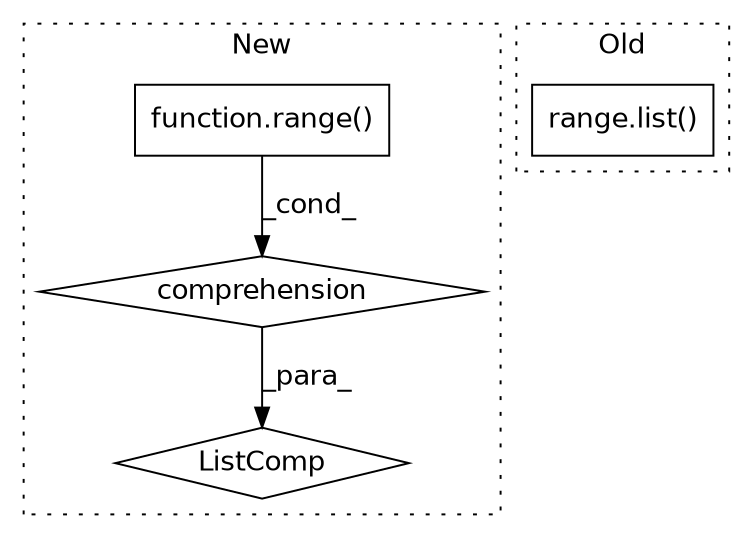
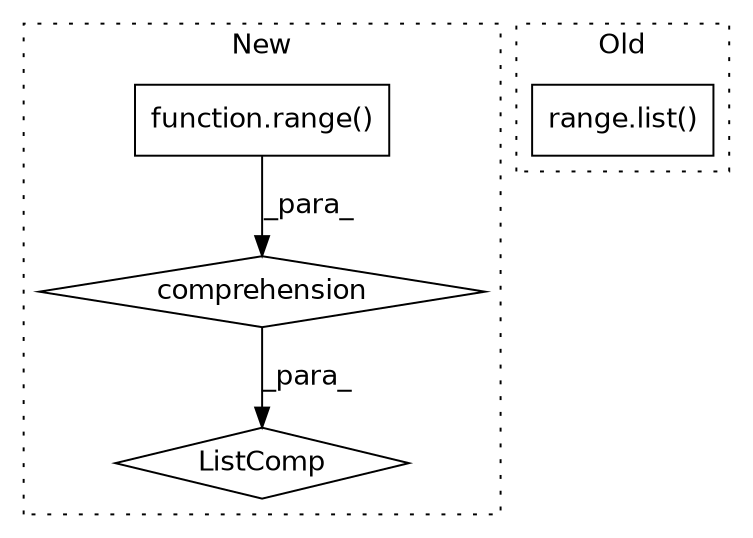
(309, 206) -> (309, 206)
